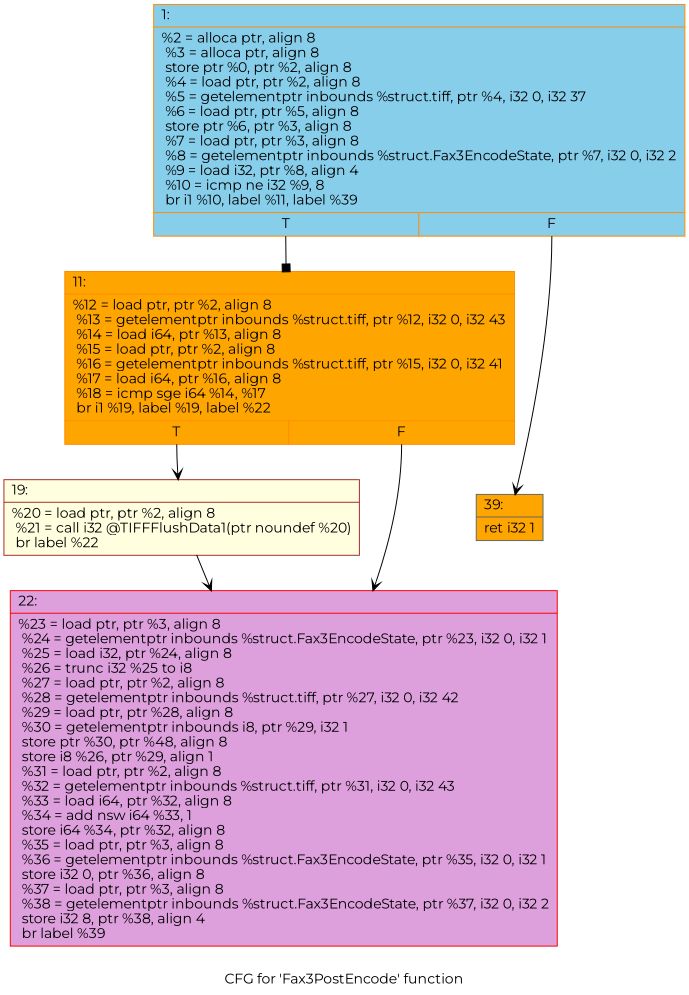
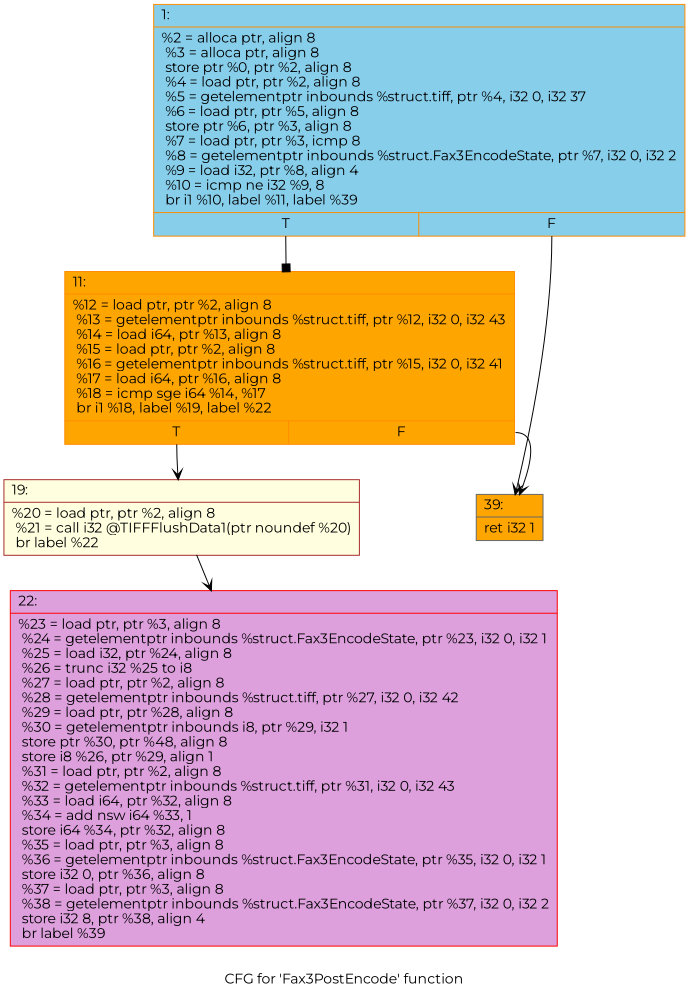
(261, 141) -> (261, 141)
(172, 408) -> (172, 408)
(394, 514) -> (530, 455)
